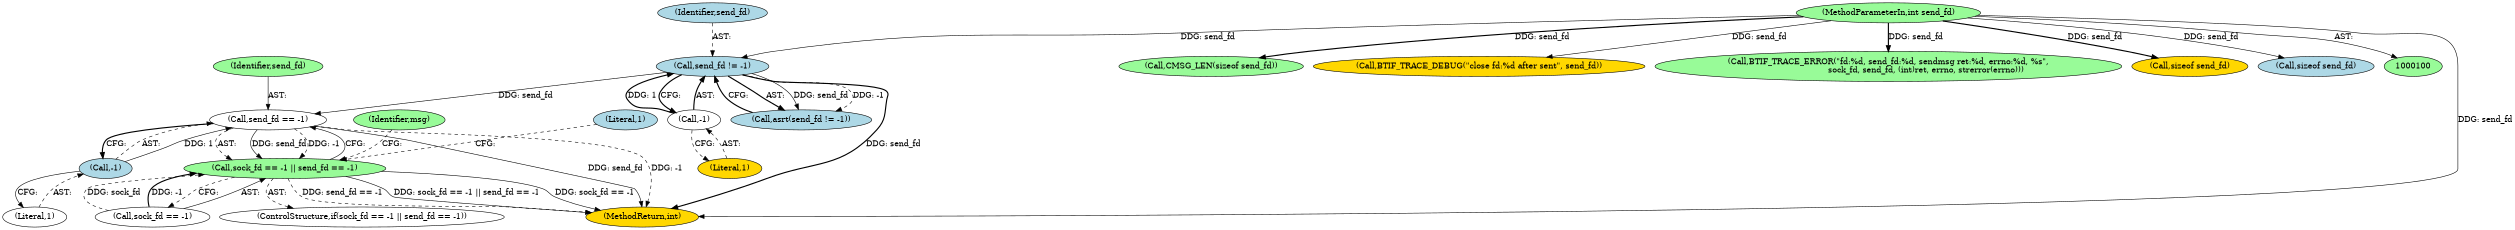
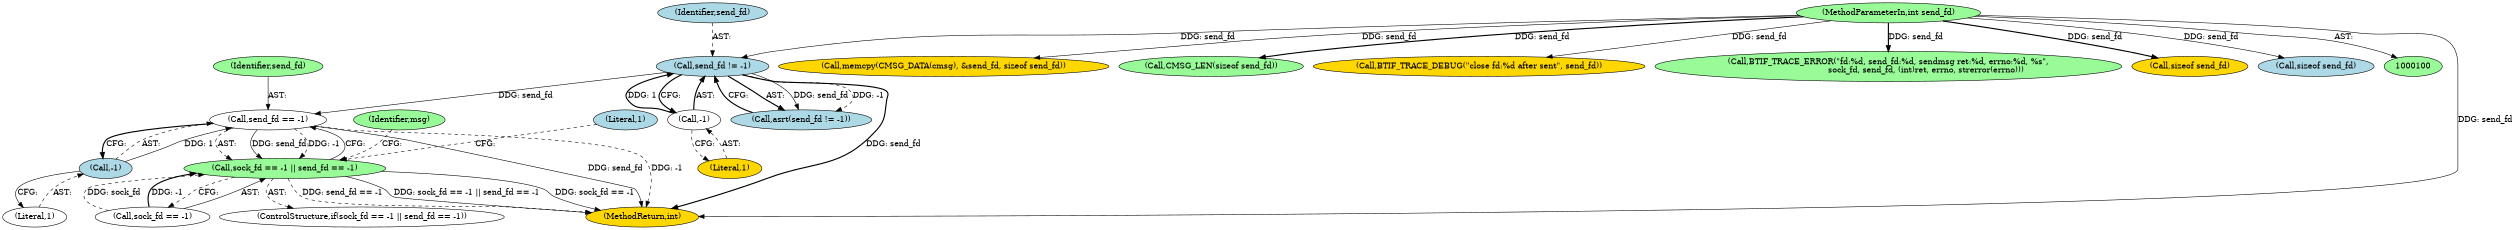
none -> (944, 66)
